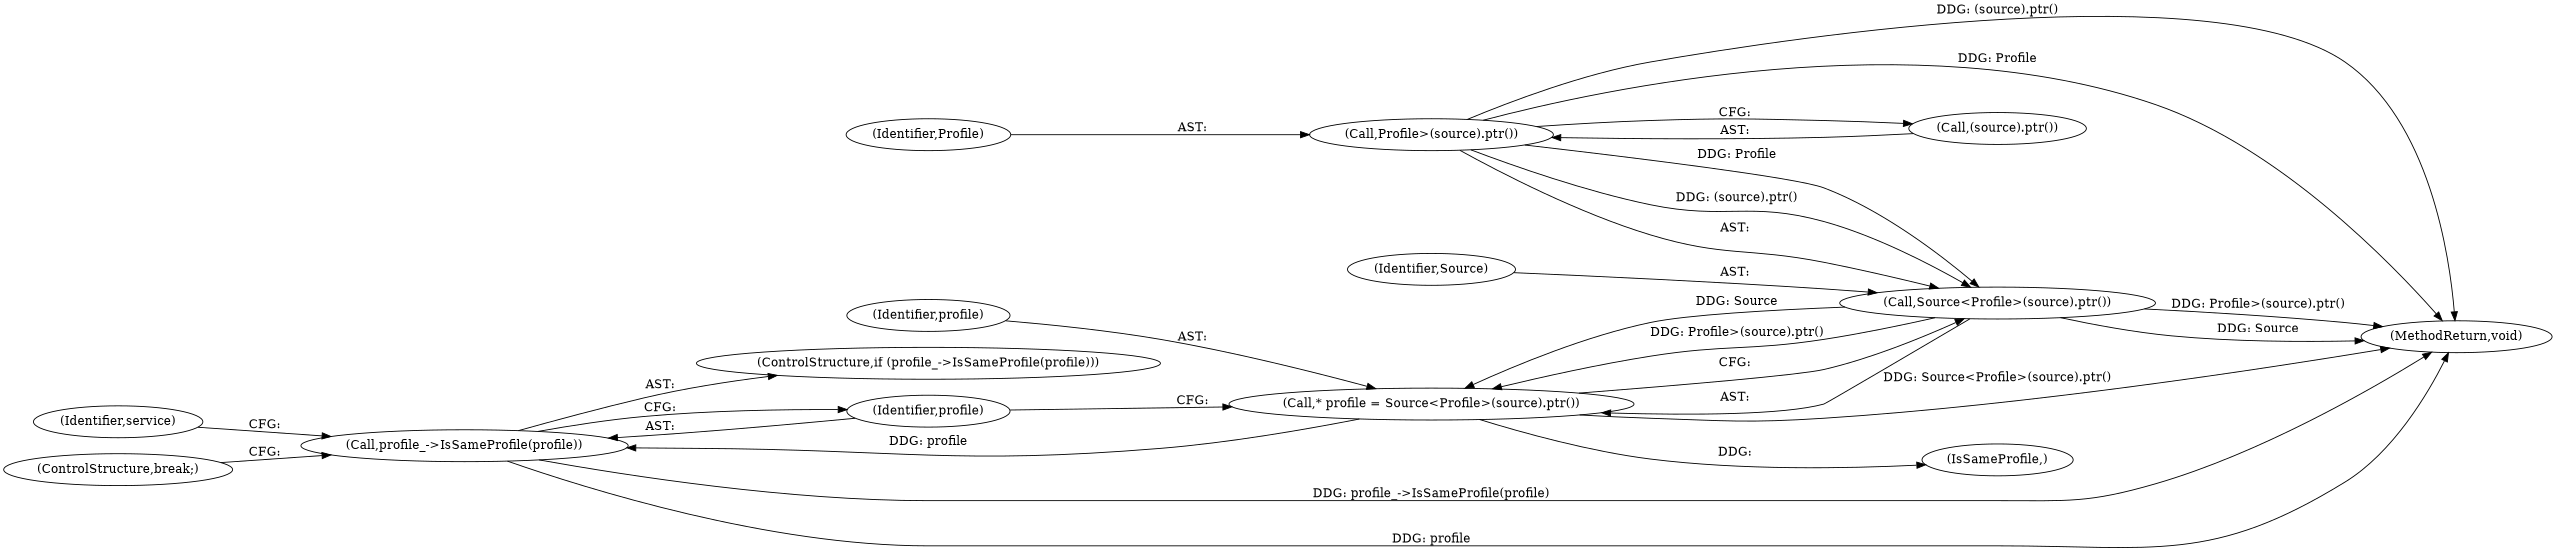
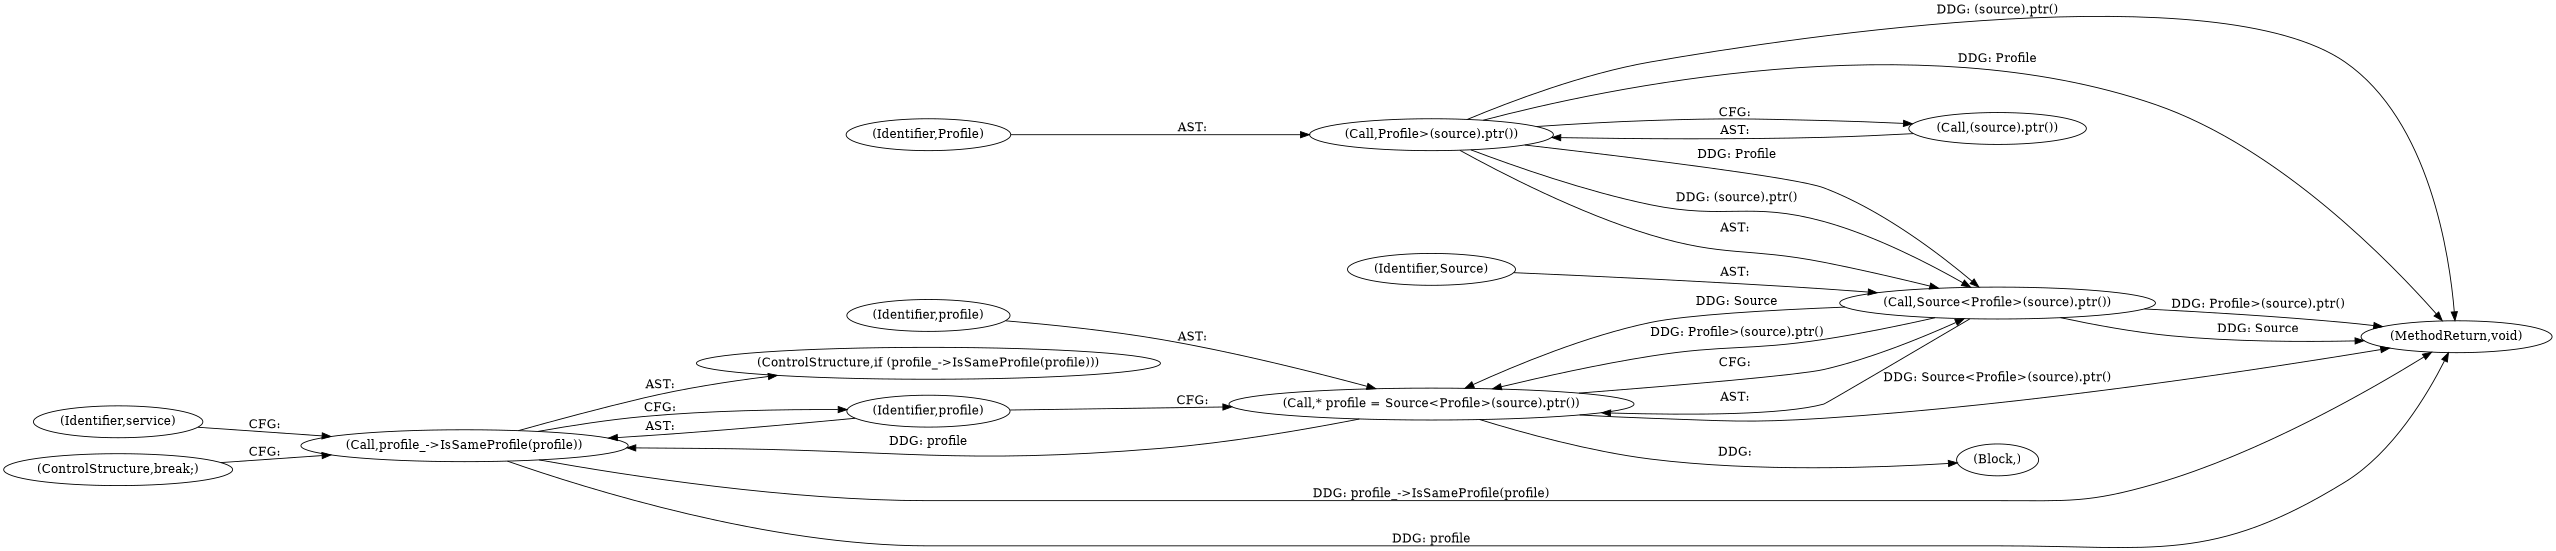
(1998, 460) -> (1998, 460)
